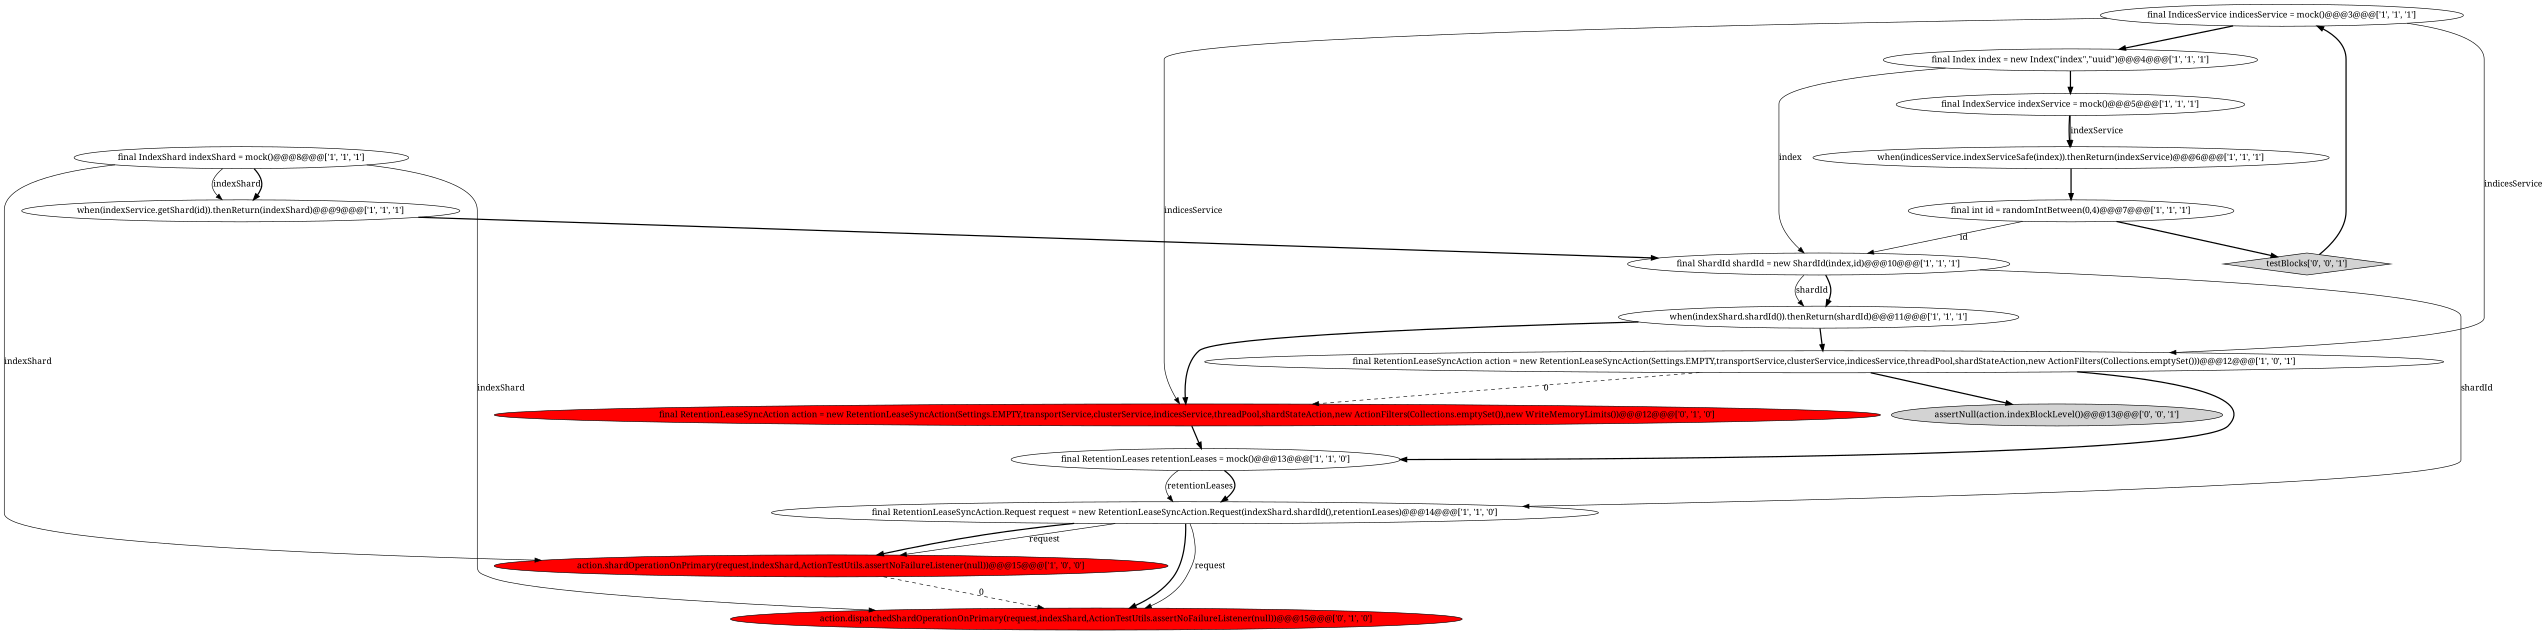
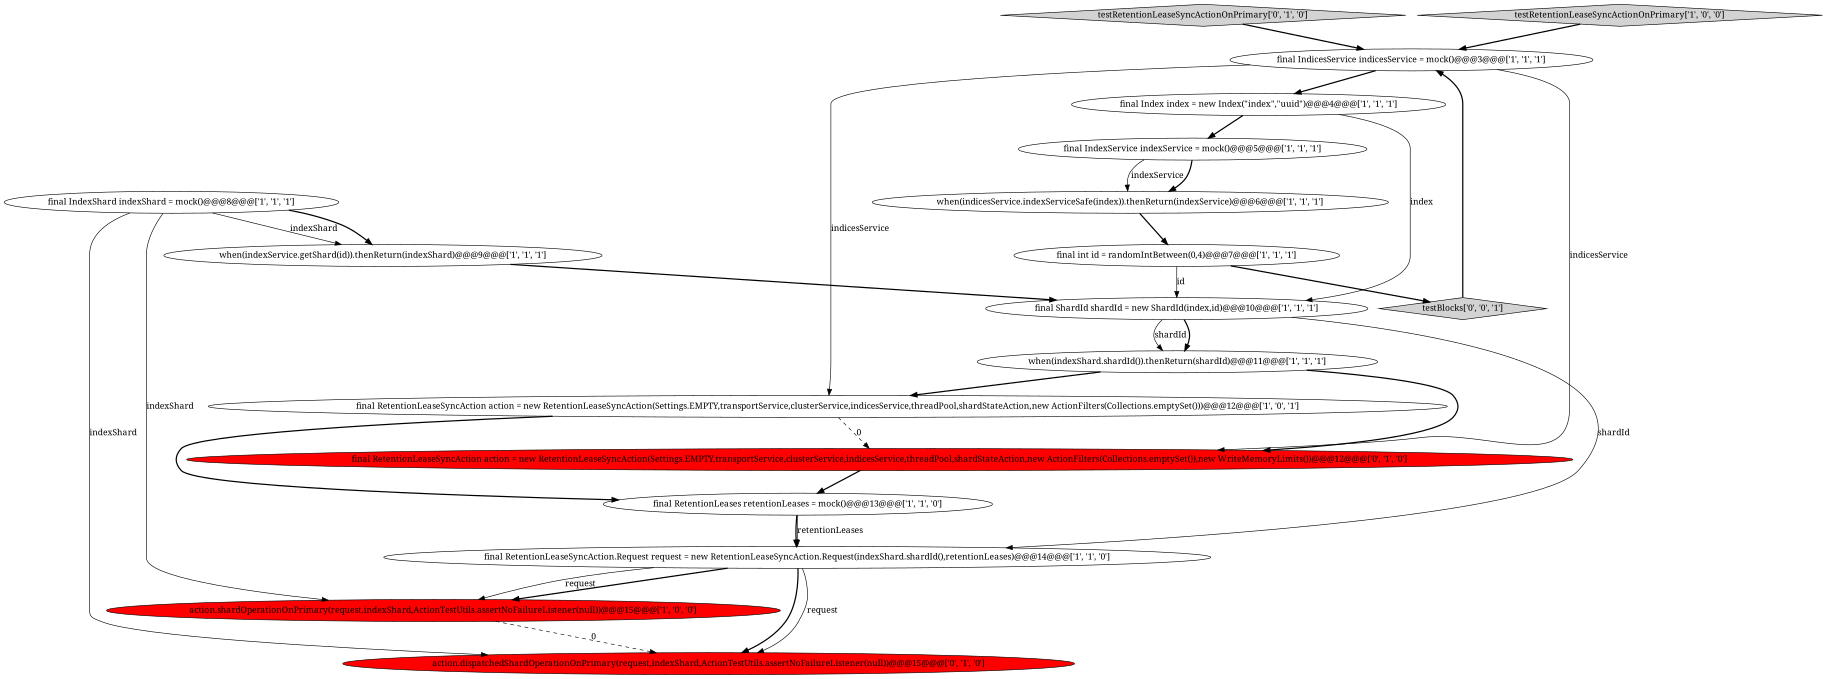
none -> (1203, 15)
none -> (1620, 15)
(2057, 415) -> none
